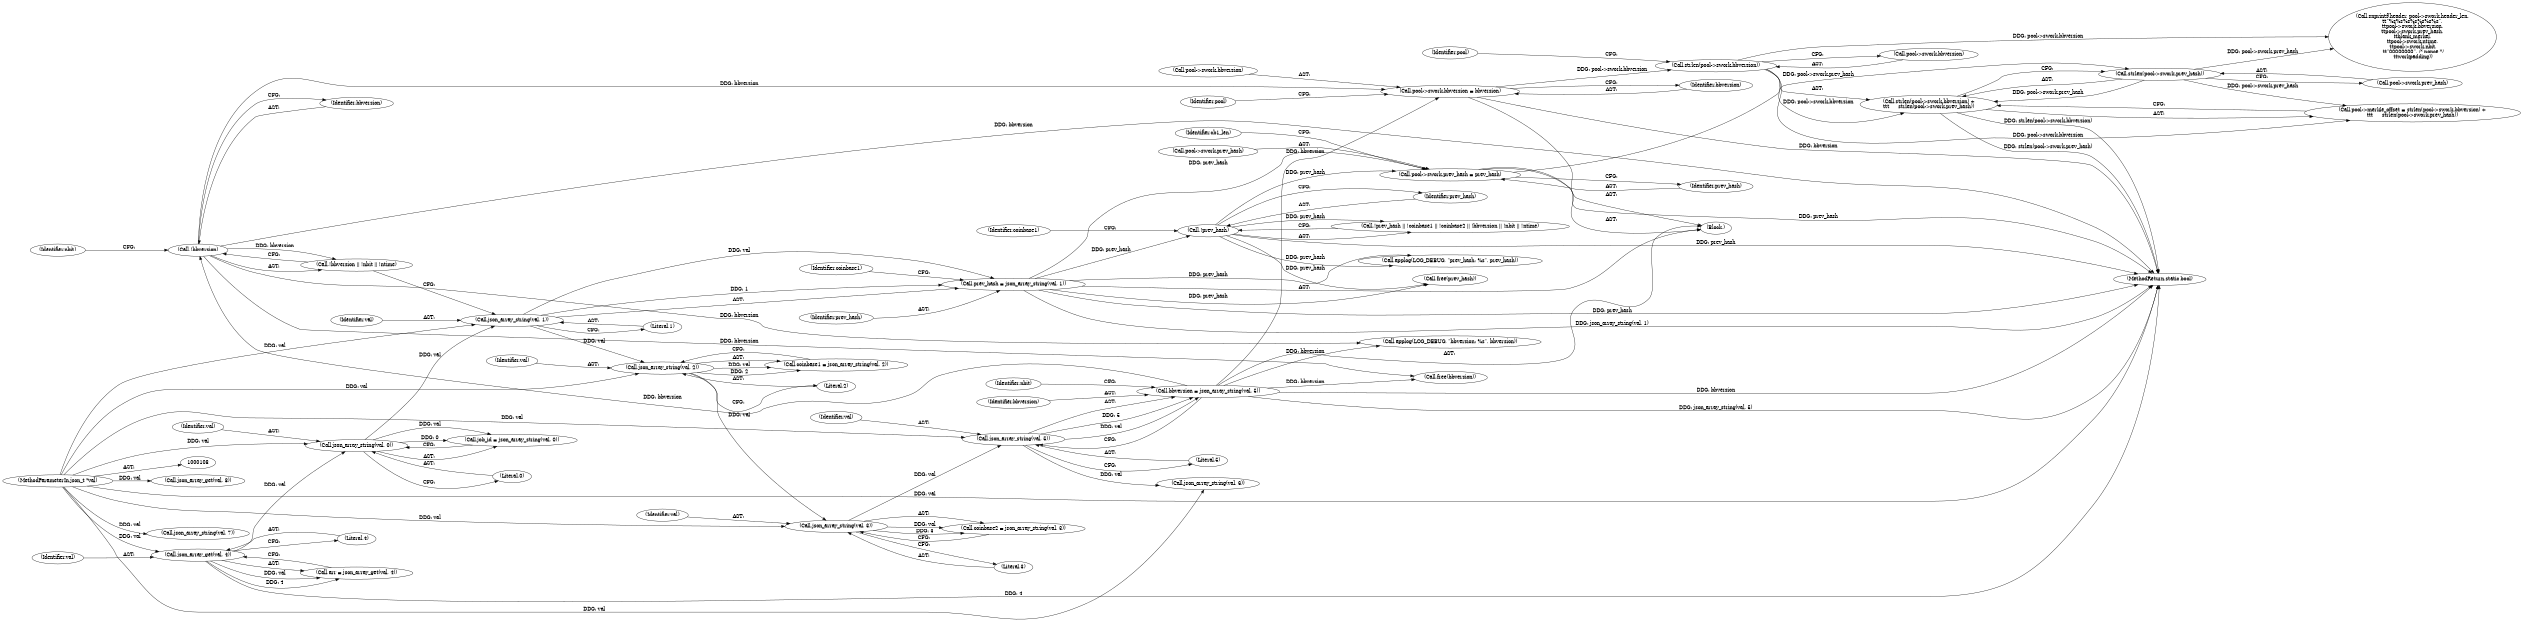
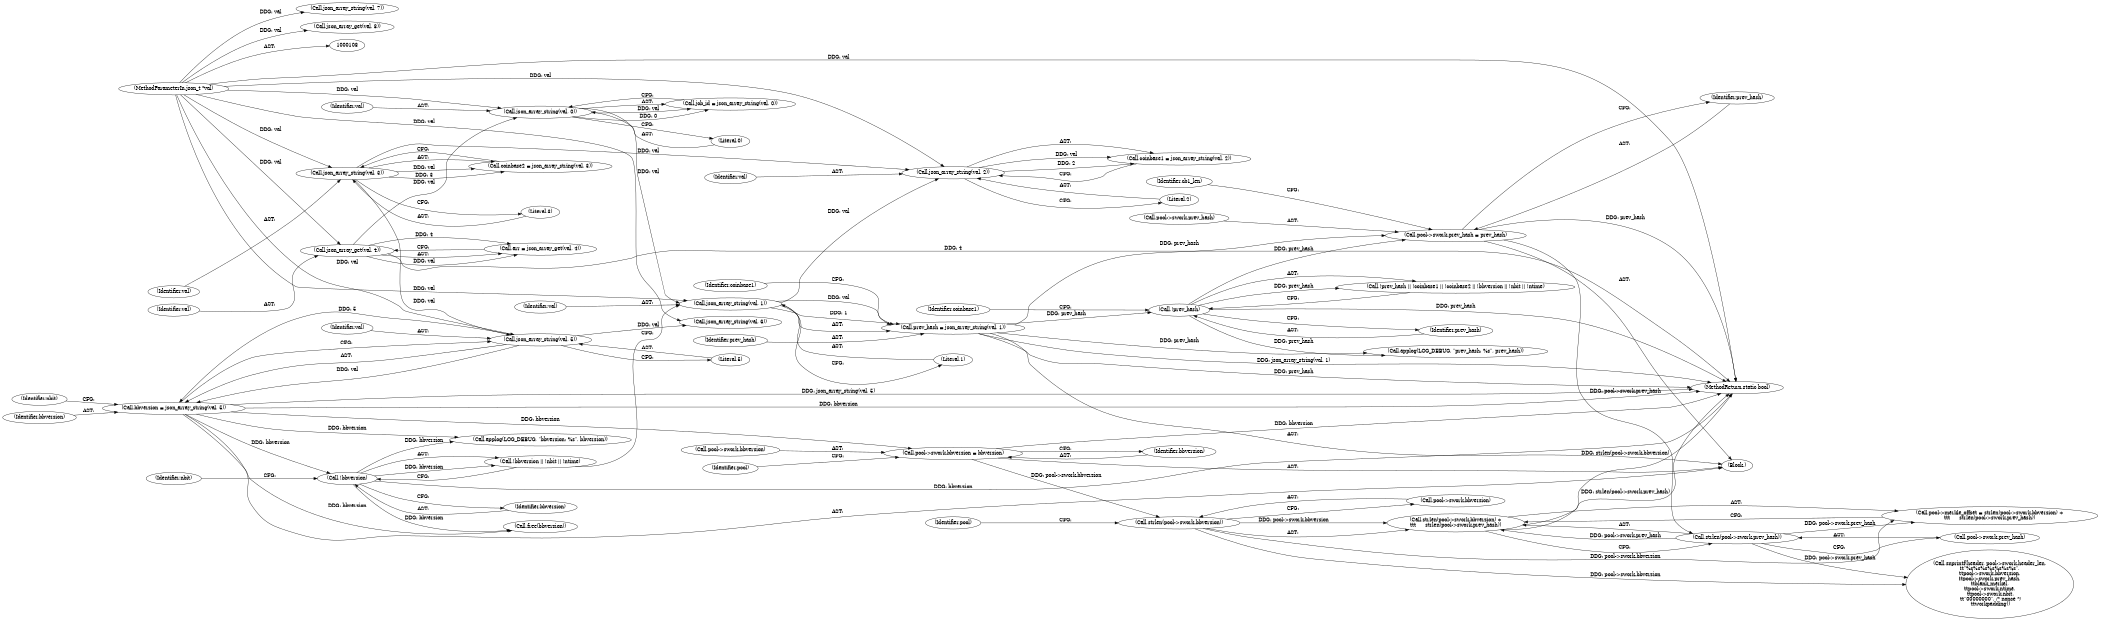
(733, 86) -> none
(1450, 279) -> none
(745, 453) -> (629, 153)
(357, 539) -> none
